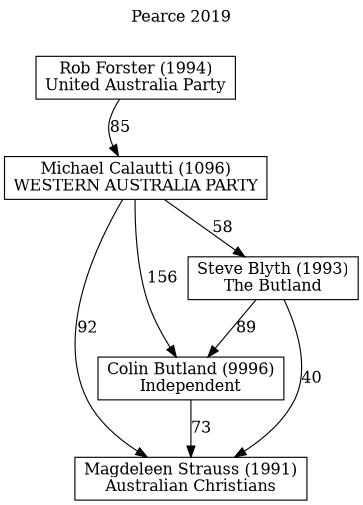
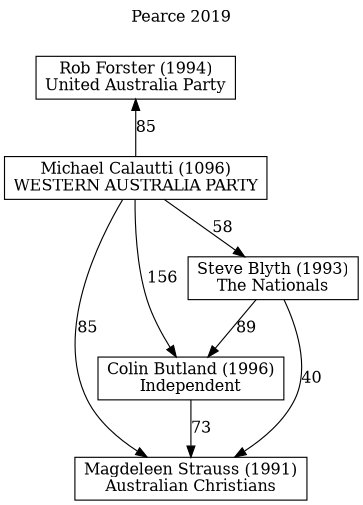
(109, 122) -> (136, 134)
(273, 278) -> (273, 278)
(88, 328) -> (88, 328)
(191, 378) -> (191, 378)
